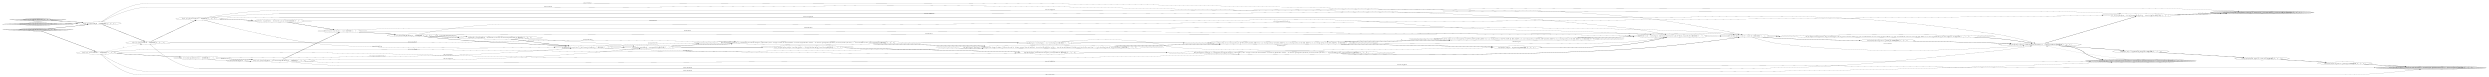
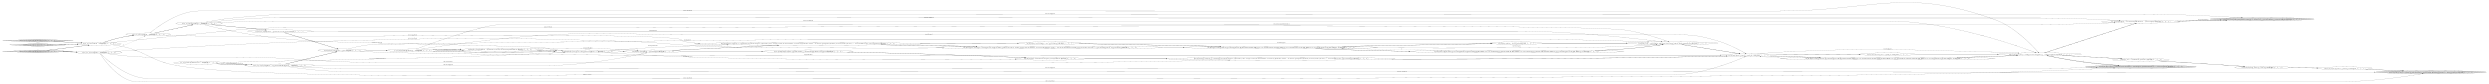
(148, 55) -> none
